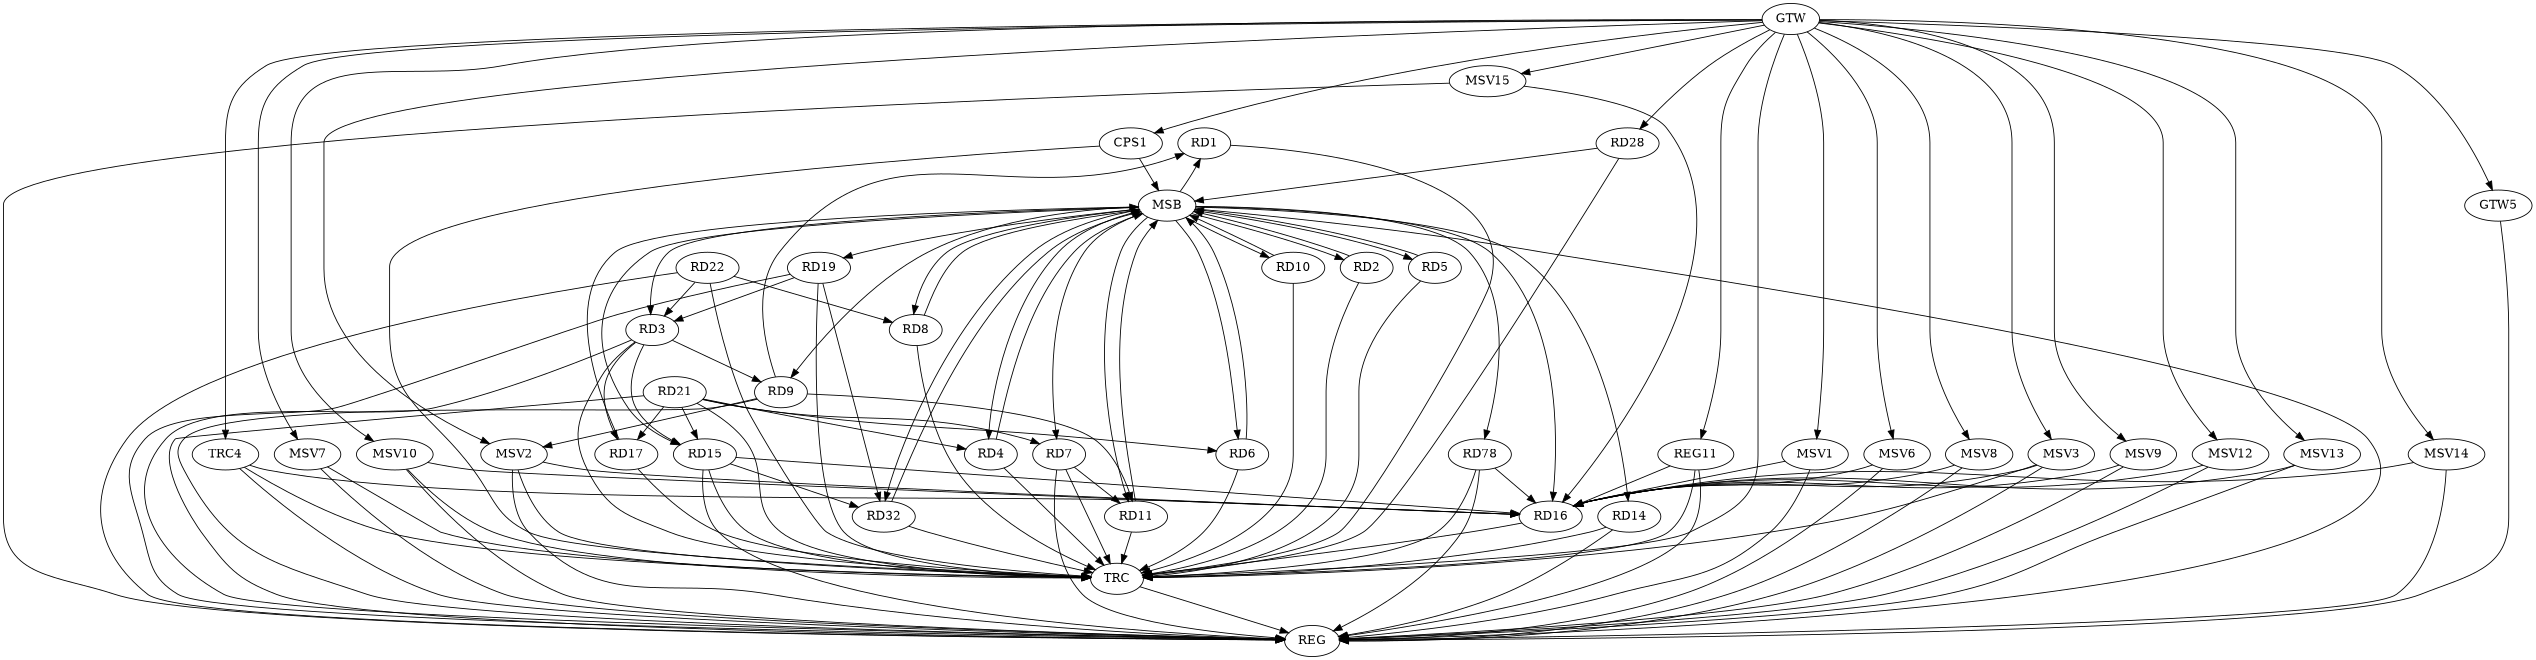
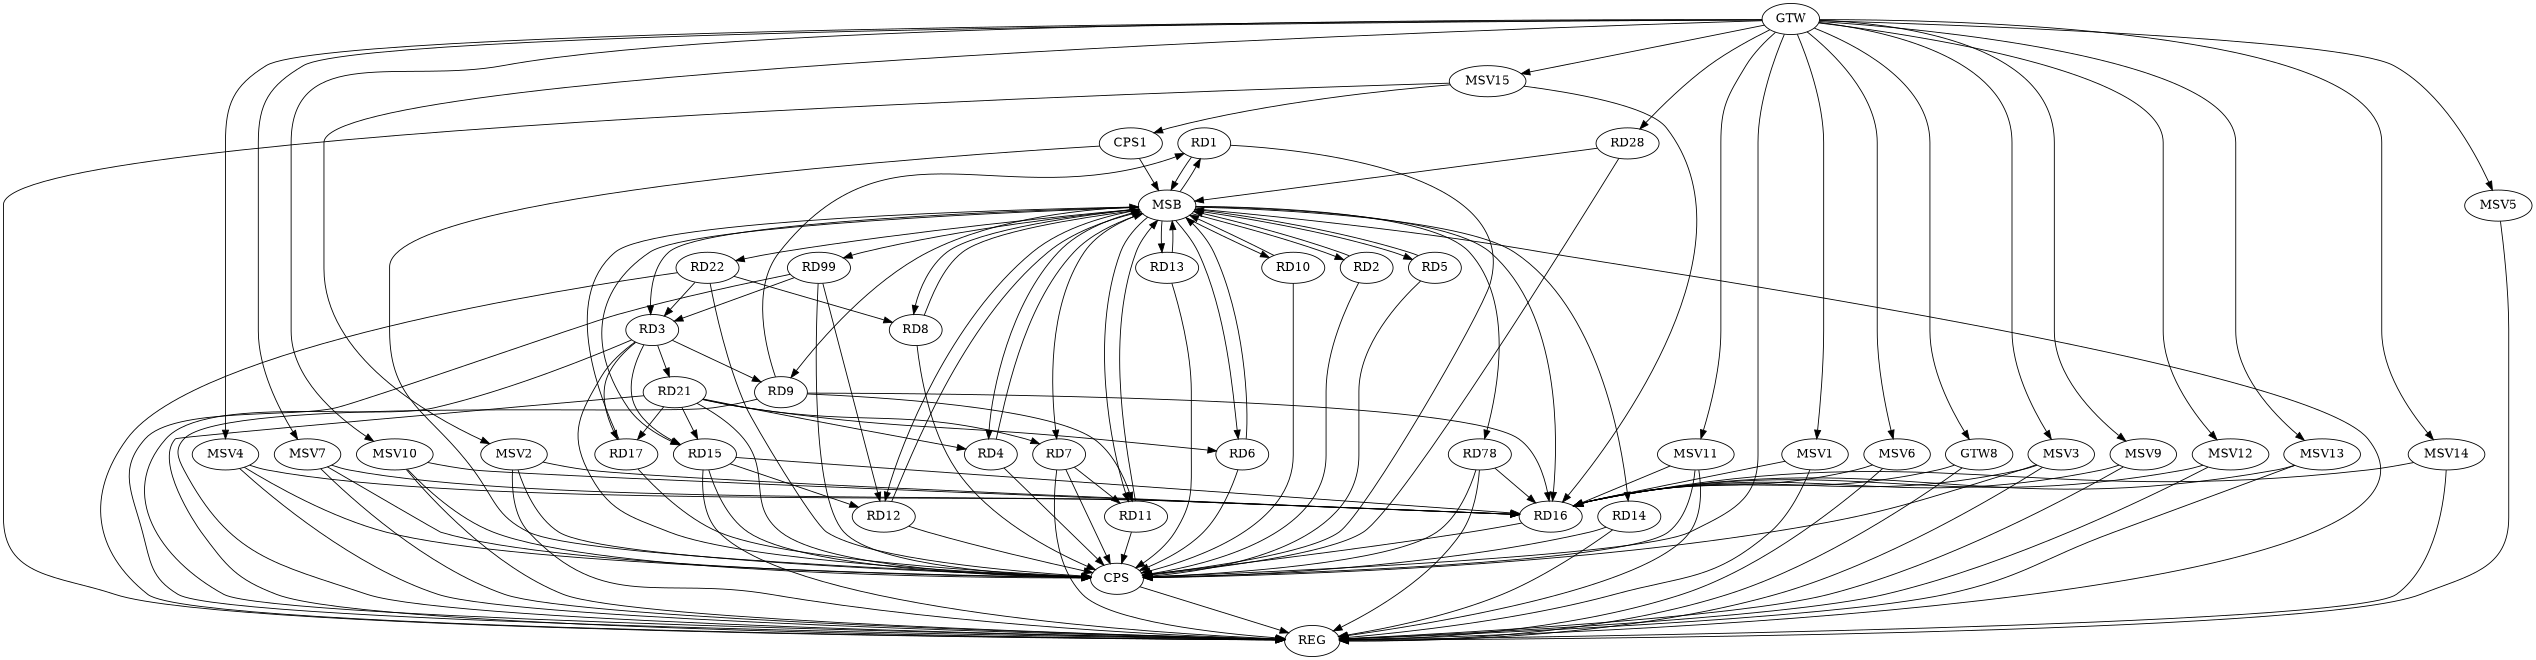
(1460, 62) -> (1305, 101)
none -> (1183, 169)
(2498, 206) -> (2498, 206)
none -> (941, 230)
(819, 268) -> (819, 268)
none -> (1167, 268)
none -> (662, 357)
(659, 421) -> (1176, 400)
(225, 454) -> (225, 454)
(1696, 454) -> (1696, 454)
(1979, 454) -> (1979, 454)
none -> (920, 498)
(884, 517) -> (884, 517)
(1117, 579) -> (1117, 579)
